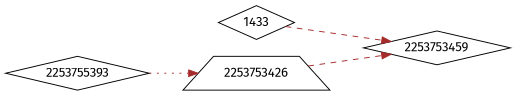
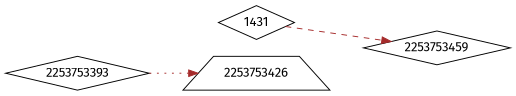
(256, 23) -> (256, 23)
(345, 61) -> none
(77, 73) -> (77, 73)
